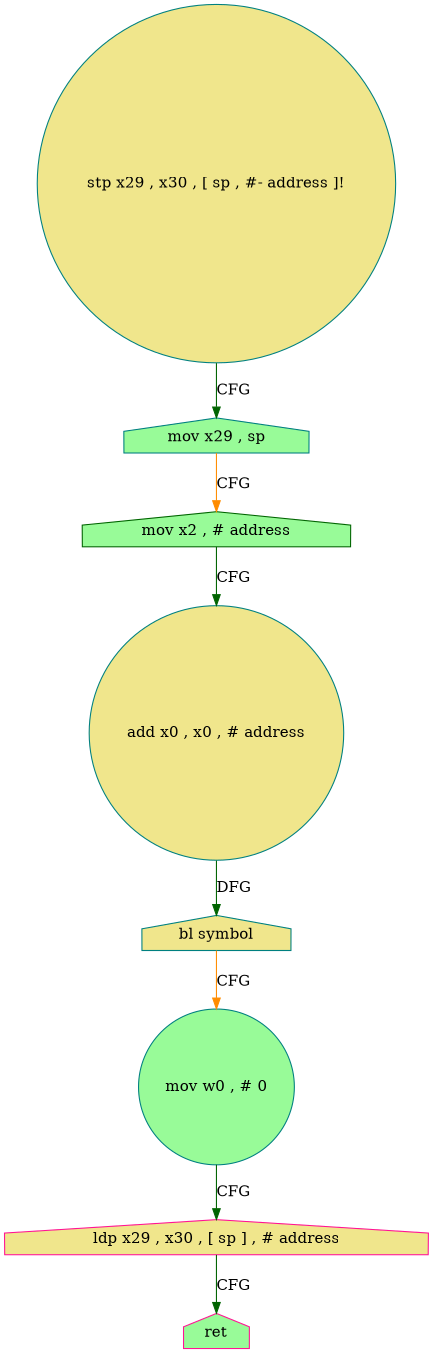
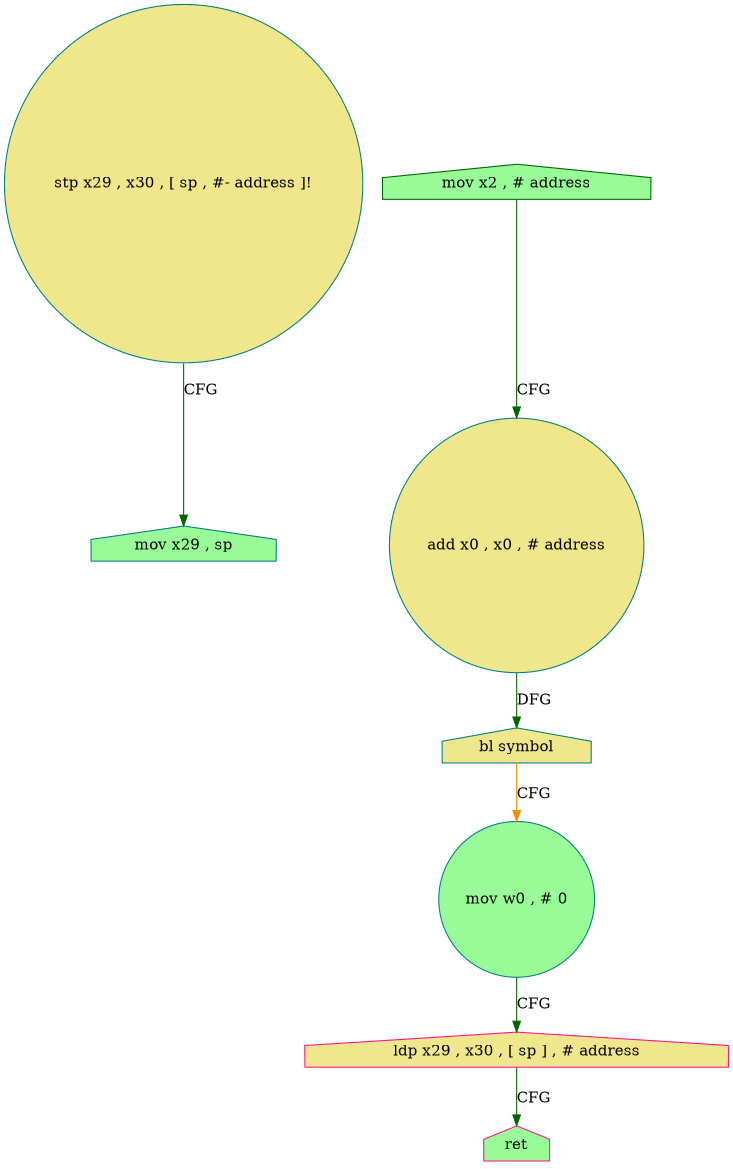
(216, 477) -> none
